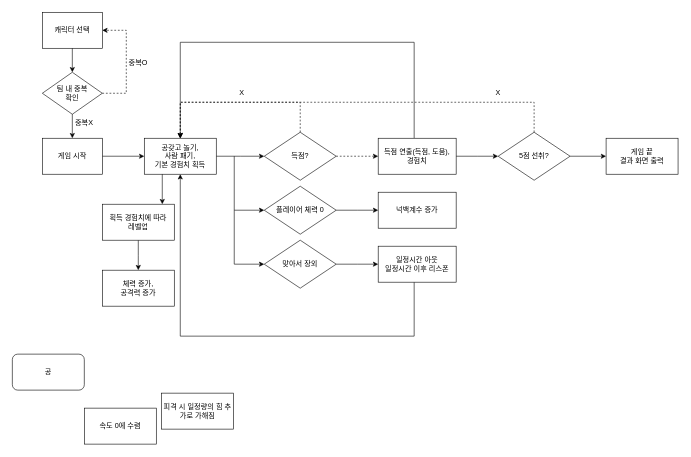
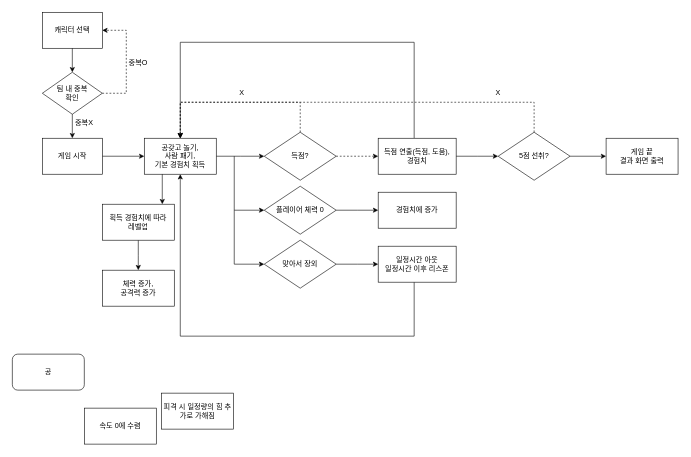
(417, 210) -> (417, 210)
